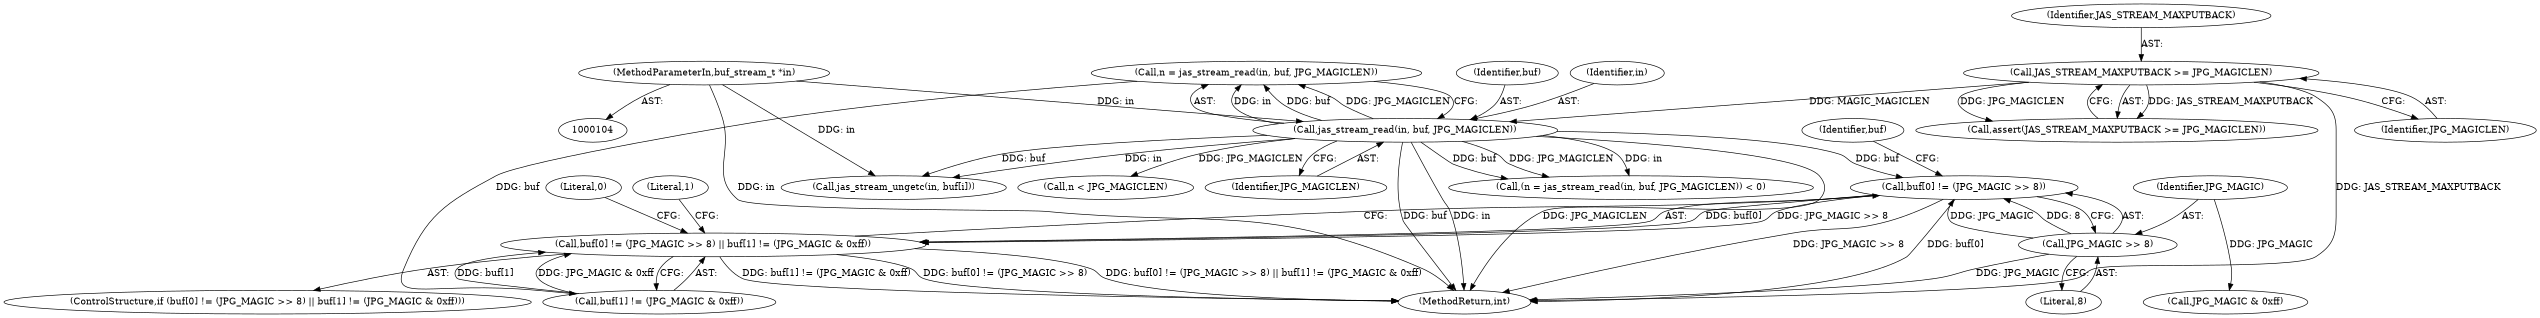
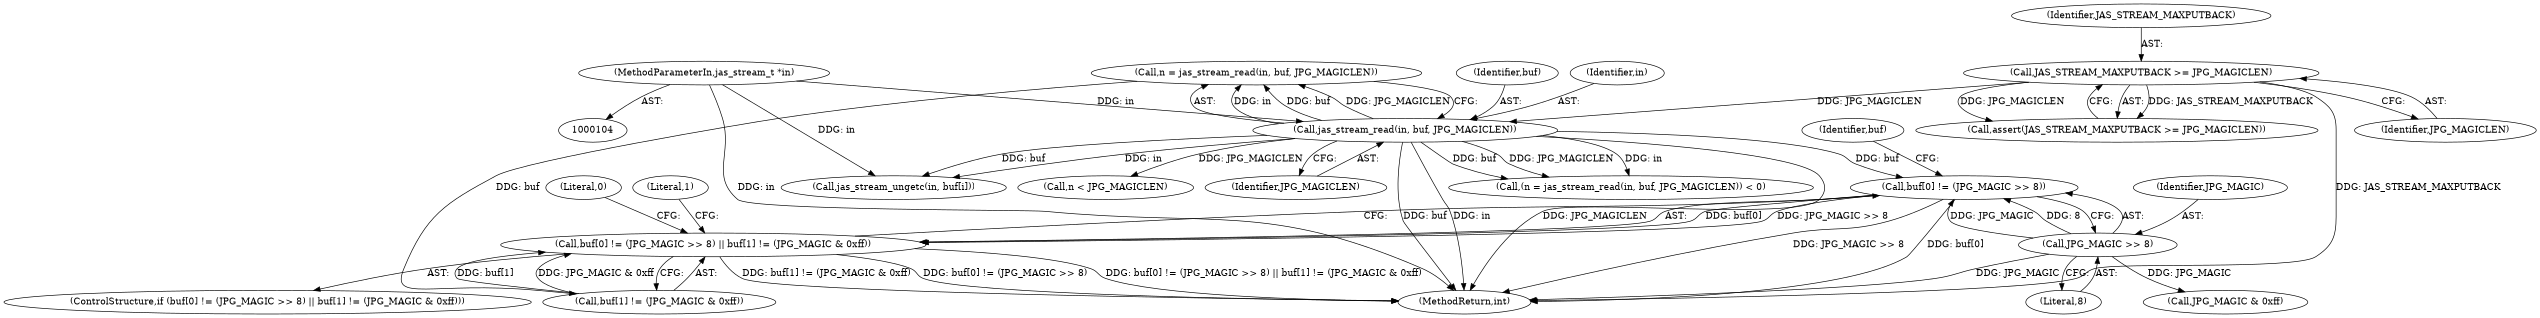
(704, 73) -> (704, 73)
(1870, 102) -> (1870, 102)
(2226, 241) -> (2144, 276)
